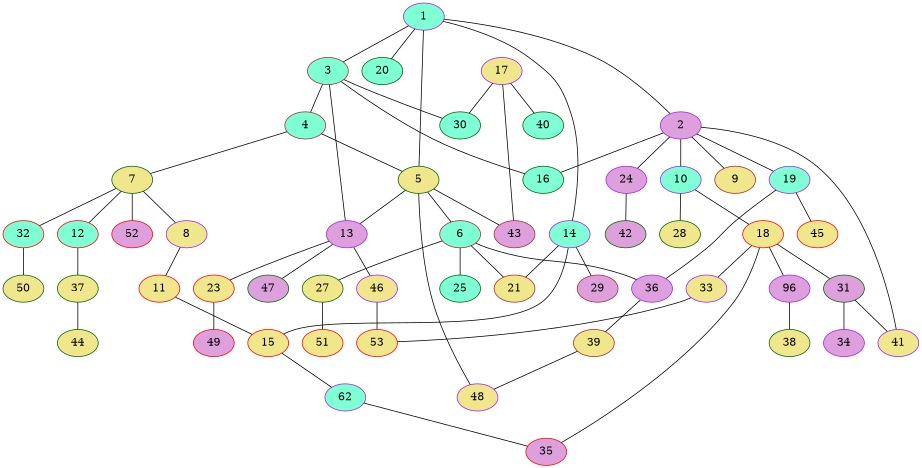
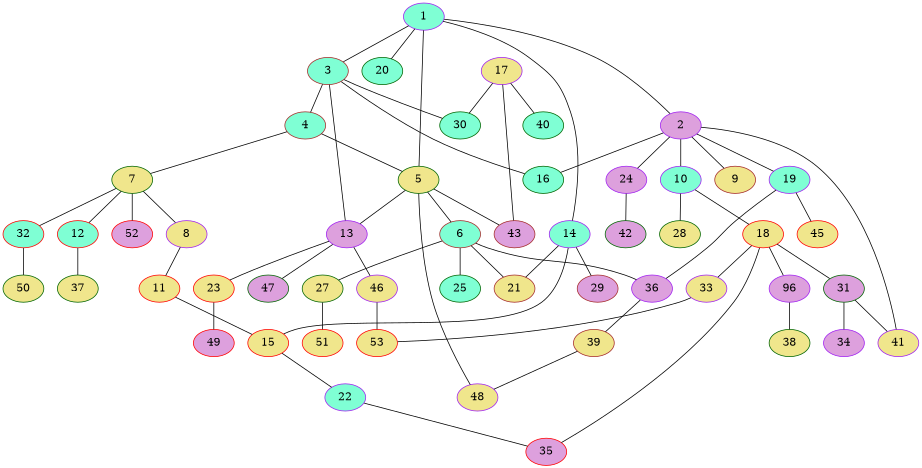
(78, 343) -> none
(345, 397) -> (345, 397)
